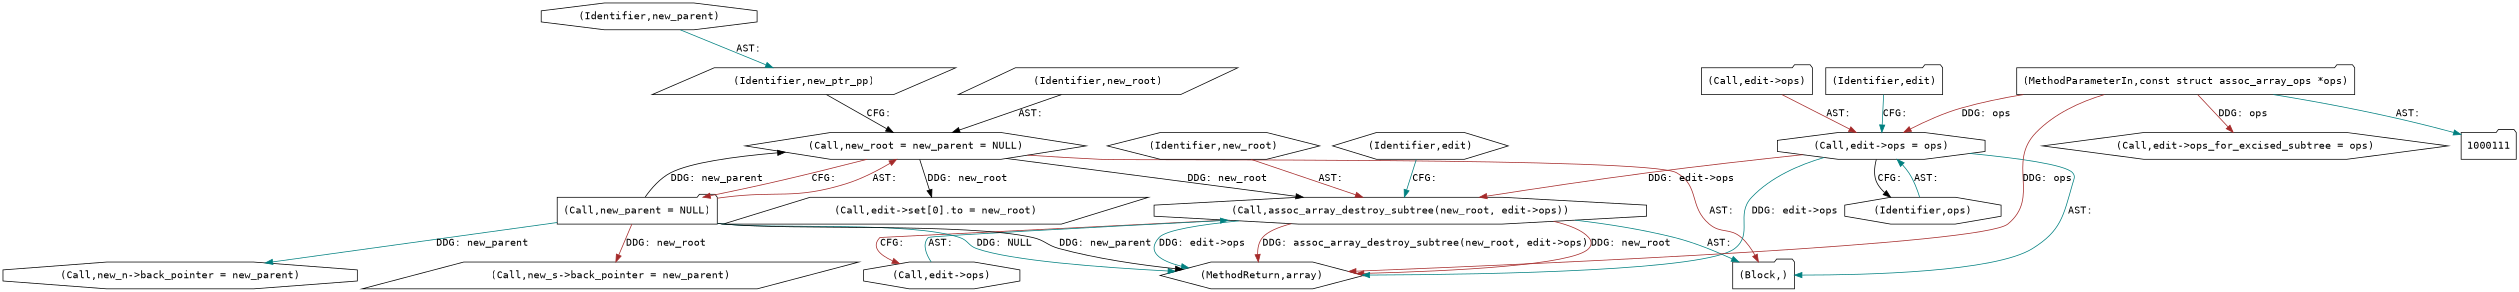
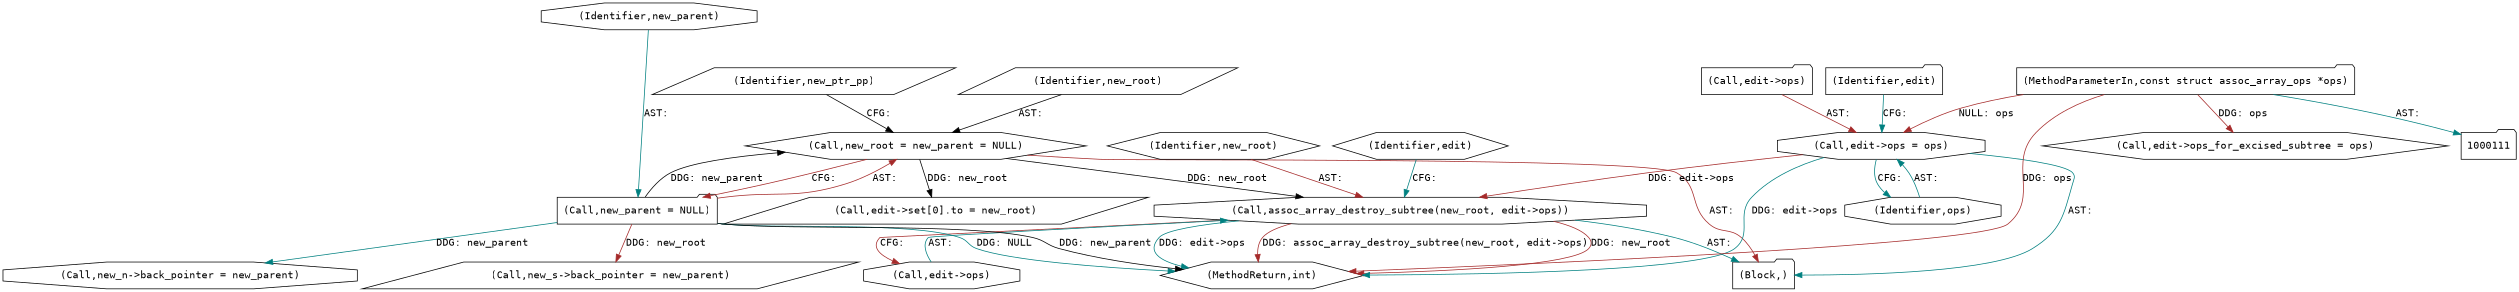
(723, 47) -> (643, 110)
(1987, 114) -> (1987, 114)
(1875, 177) -> (1875, 177)
(1262, 275) -> (1262, 275)
